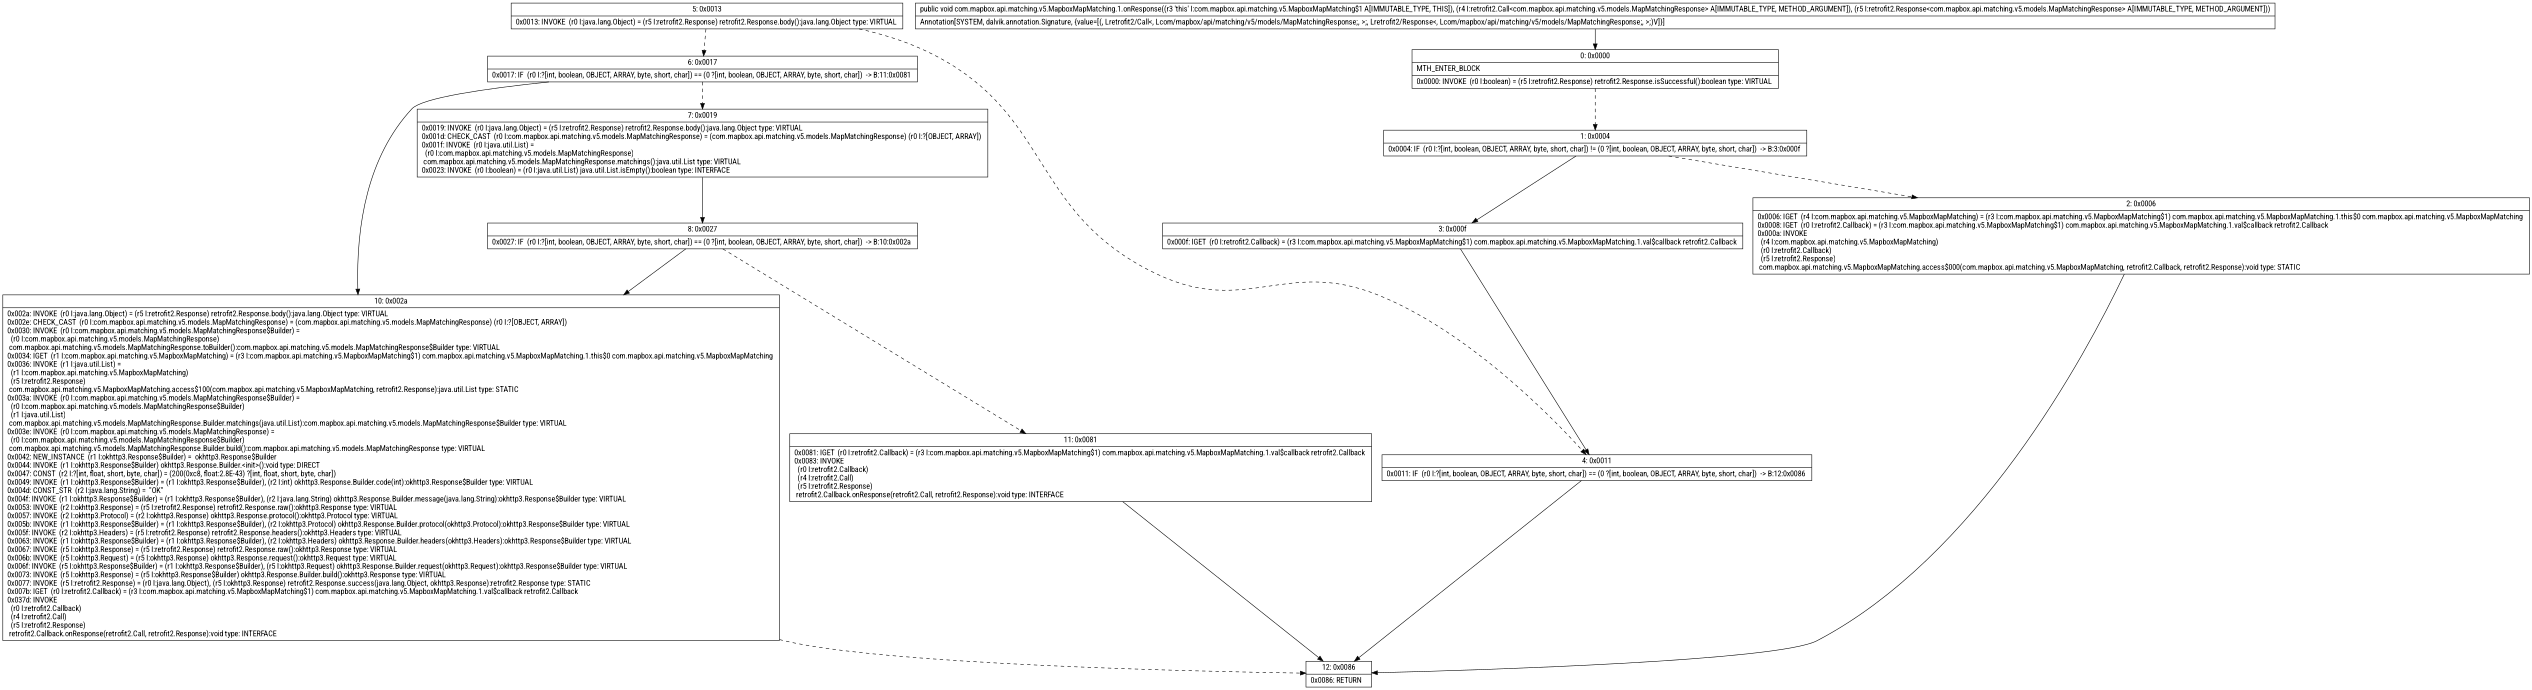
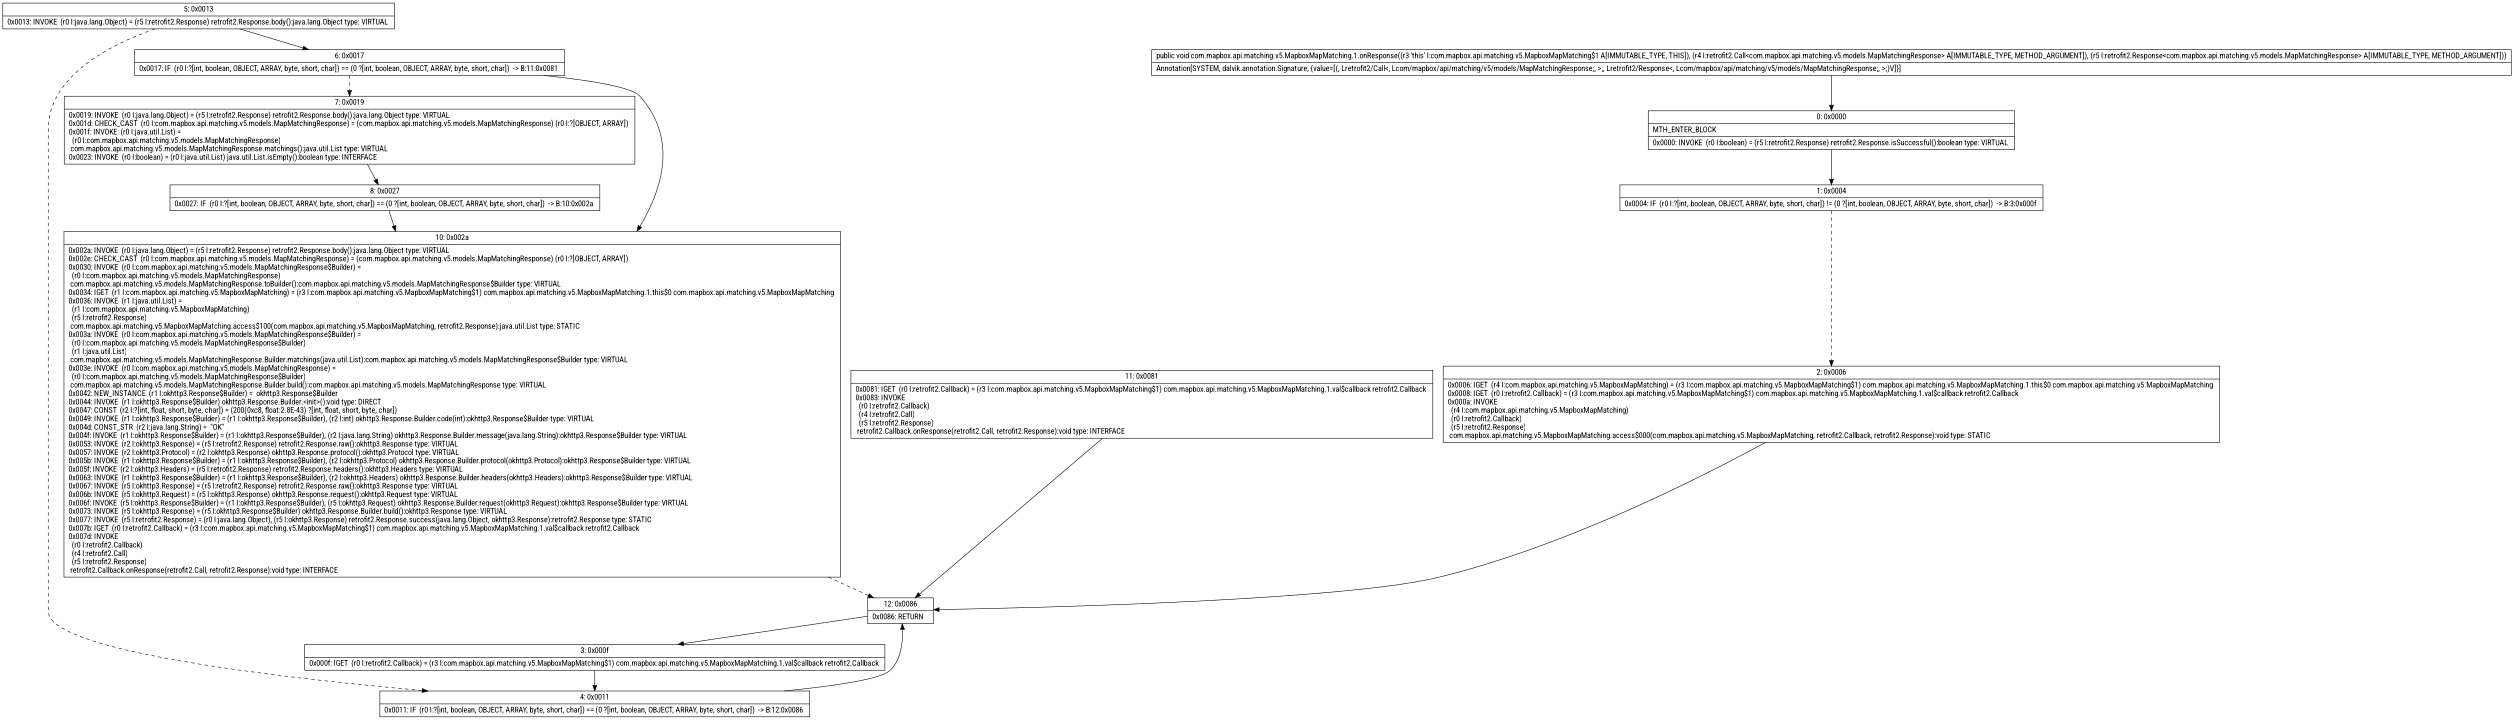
(705, 40) -> (271, 38)
(1595, 106) -> (1831, 164)
(1526, 188) -> (776, 630)
(872, 340) -> none
(34, 600) -> (95, 537)
